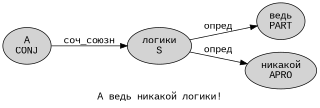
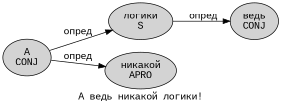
(281, 21) -> (254, 21)
(89, 41) -> (78, 32)
(215, 57) -> (75, 63)
